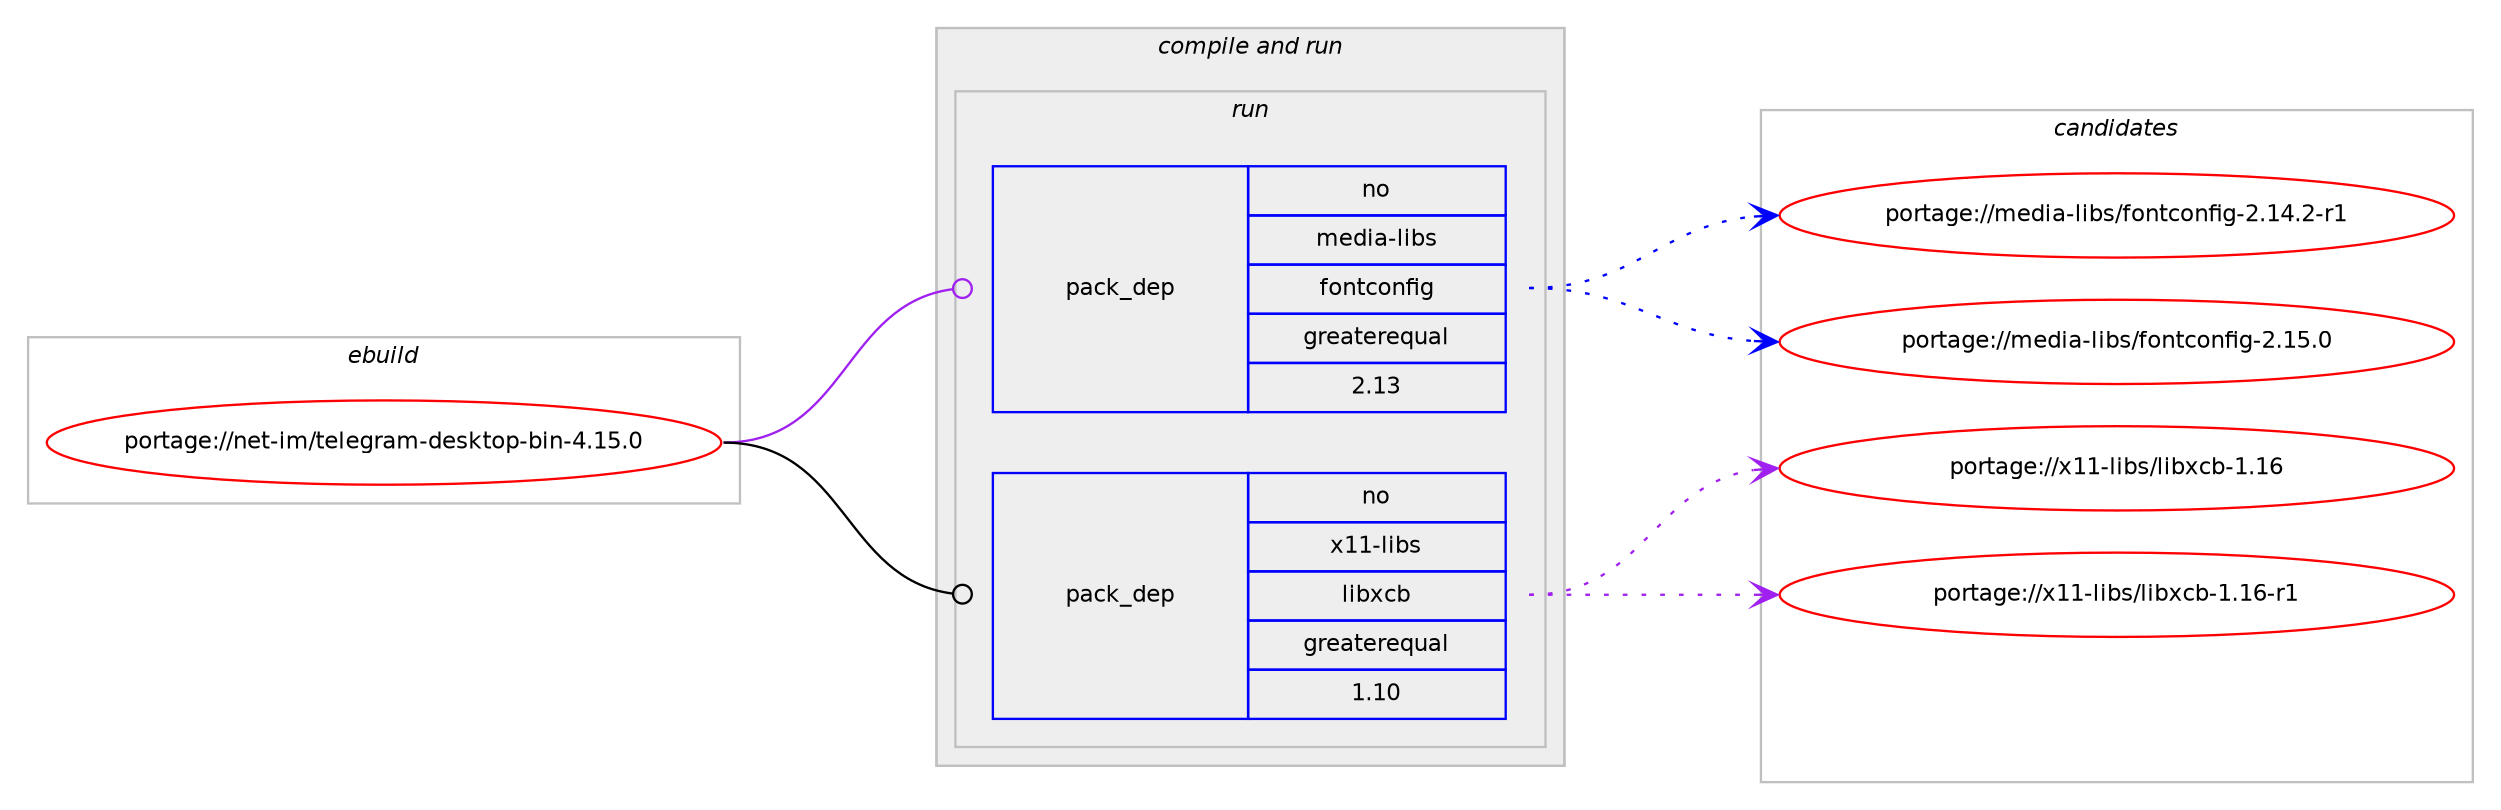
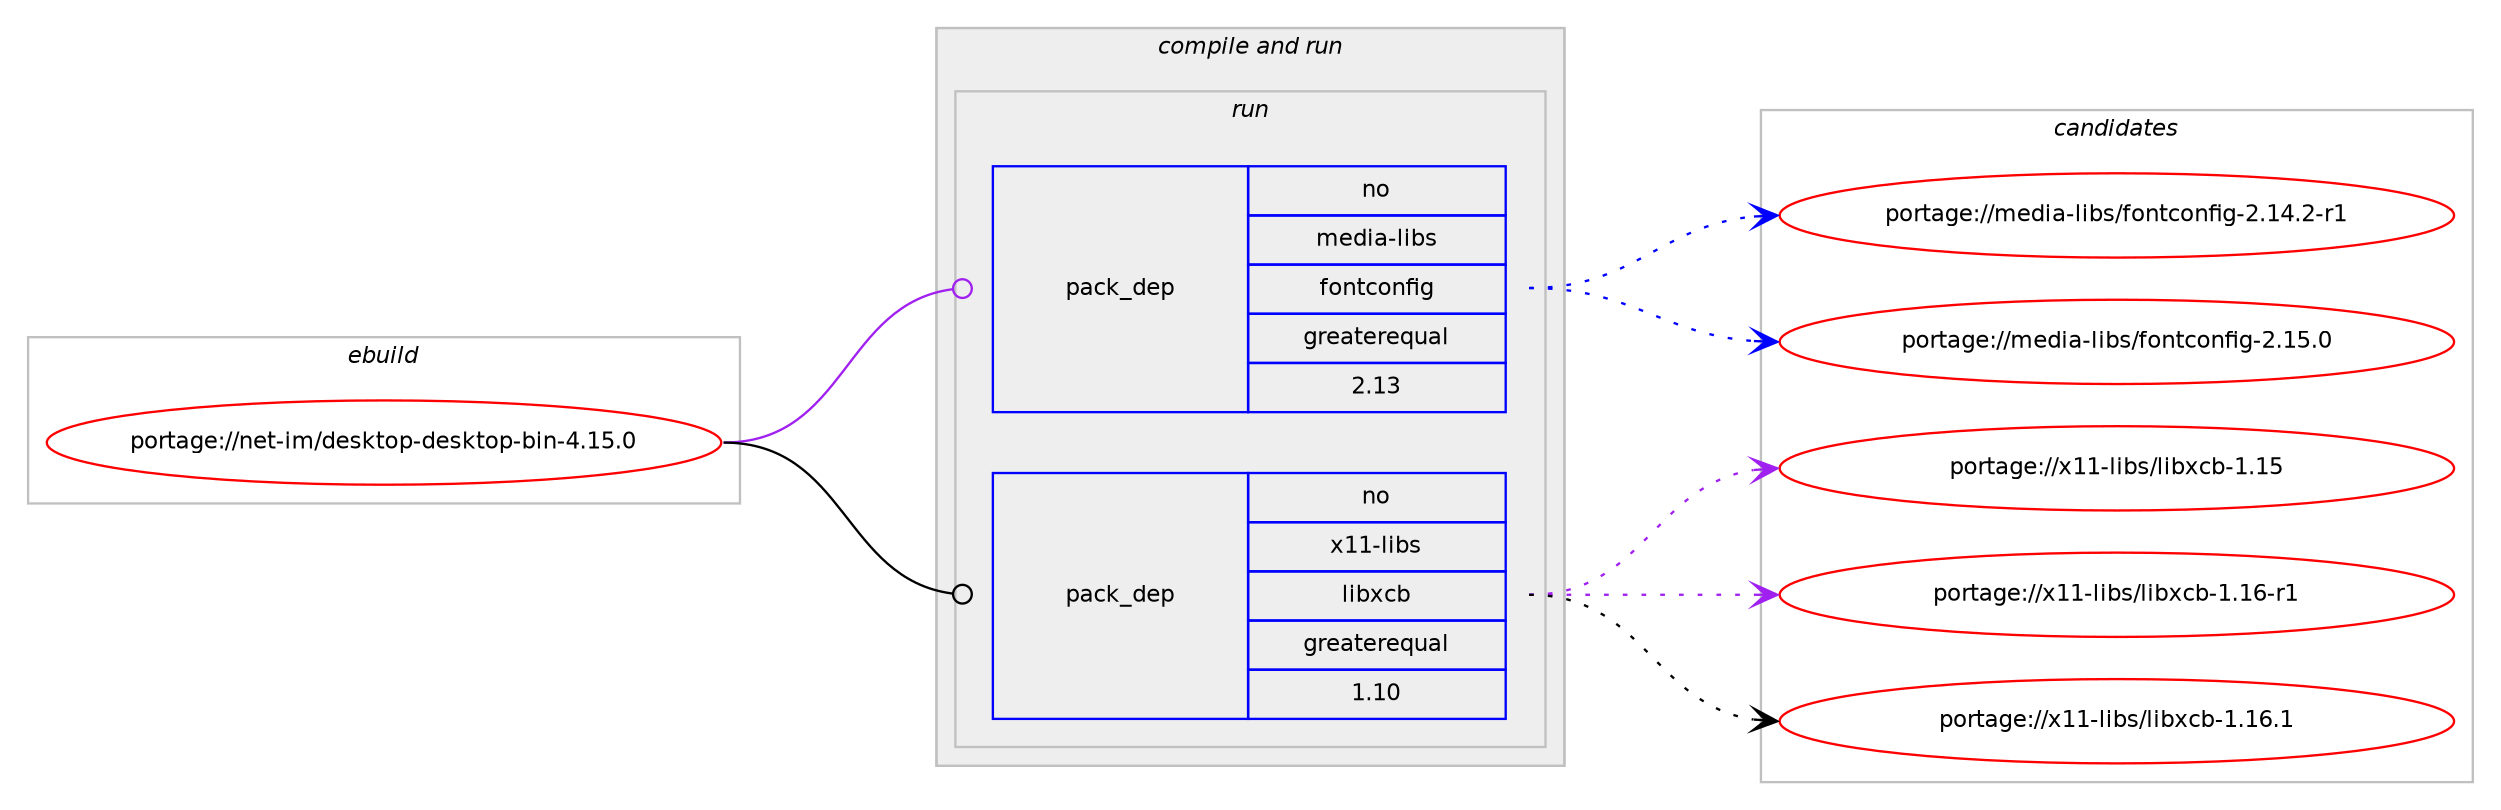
(384, 443) -> (384, 443)
(2117, 468) -> (2117, 468)
none -> (2117, 721)
